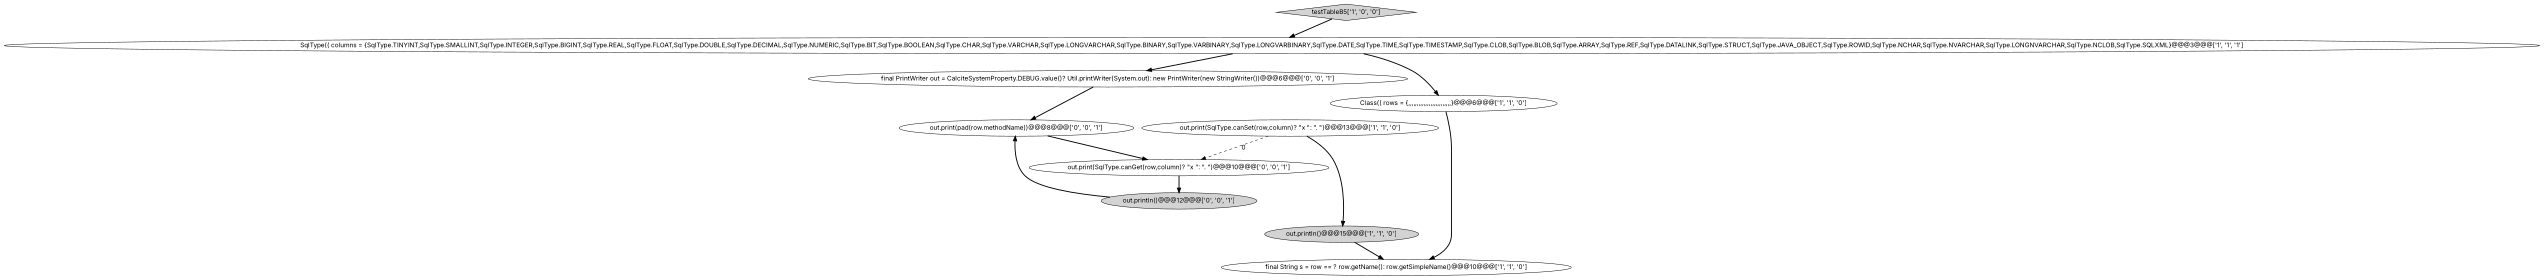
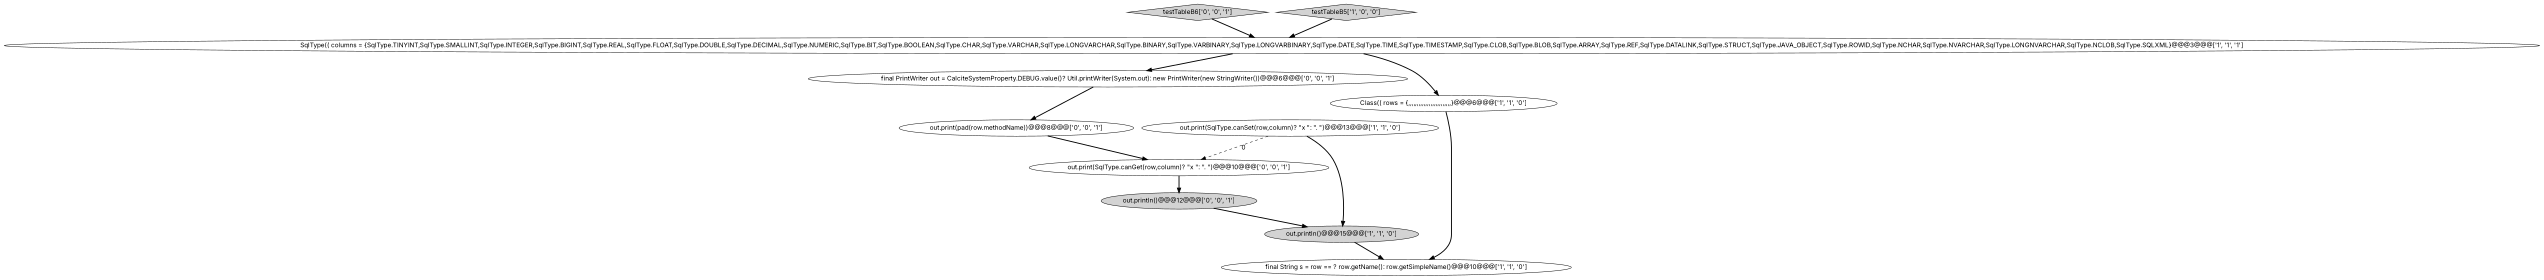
none -> (1198, 12)
(1048, 187) -> (1258, 217)
